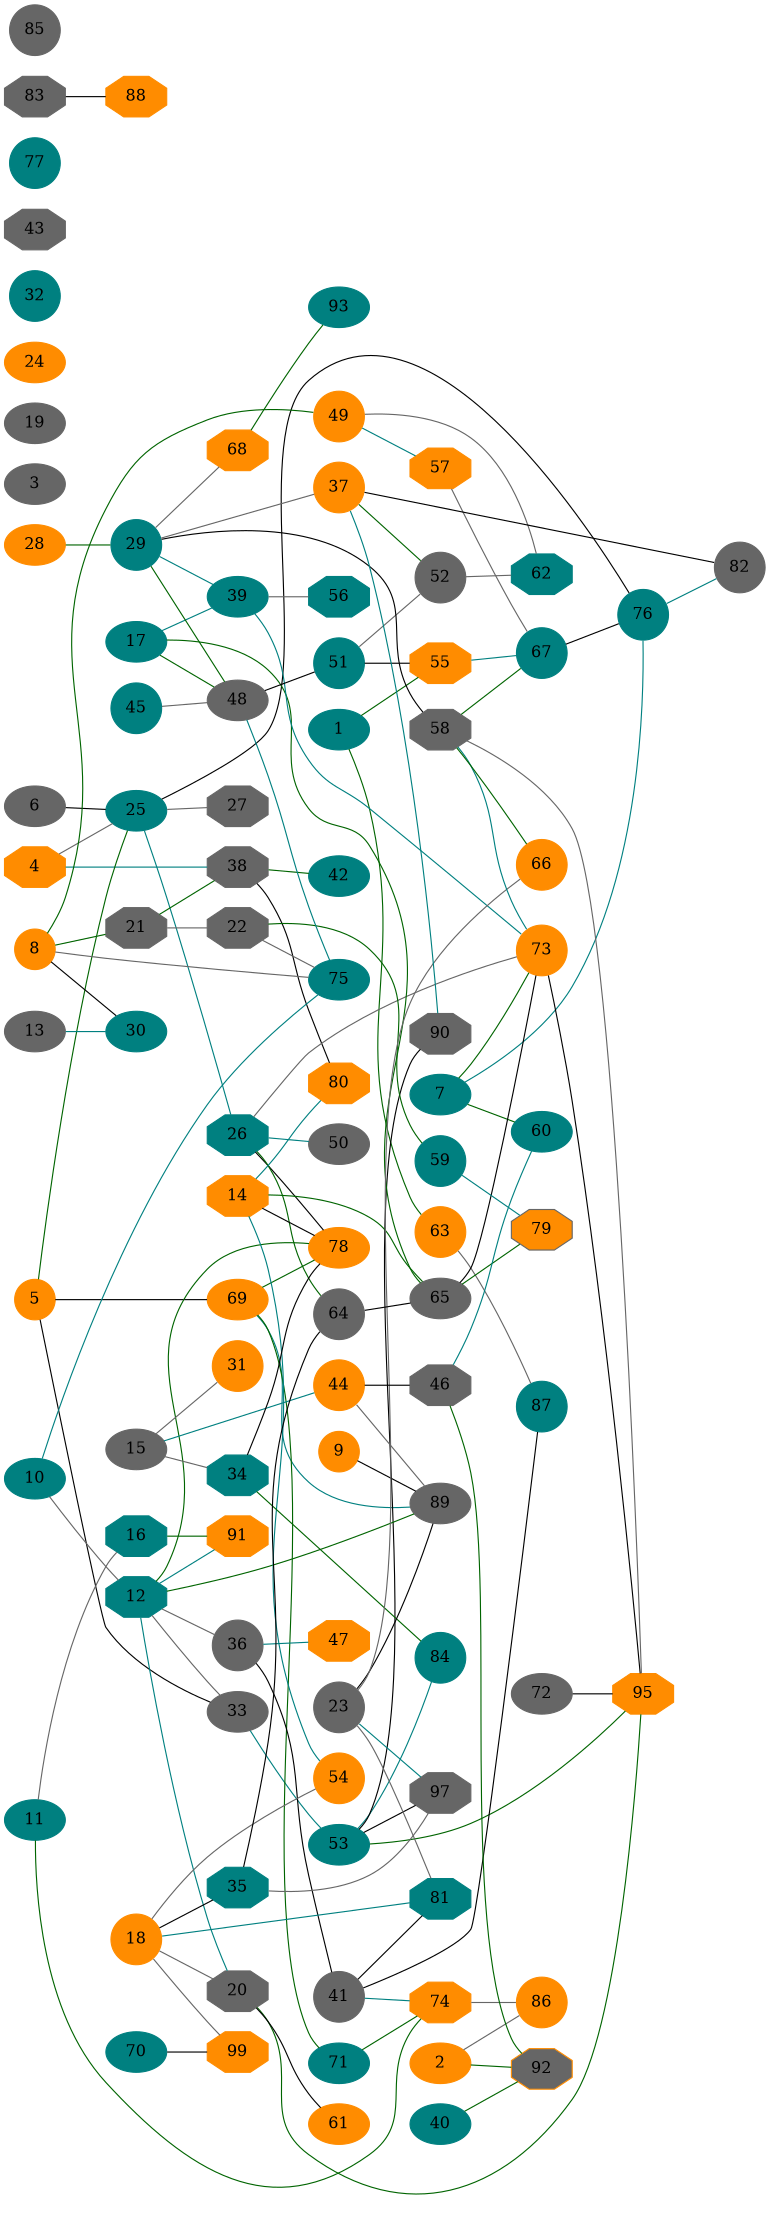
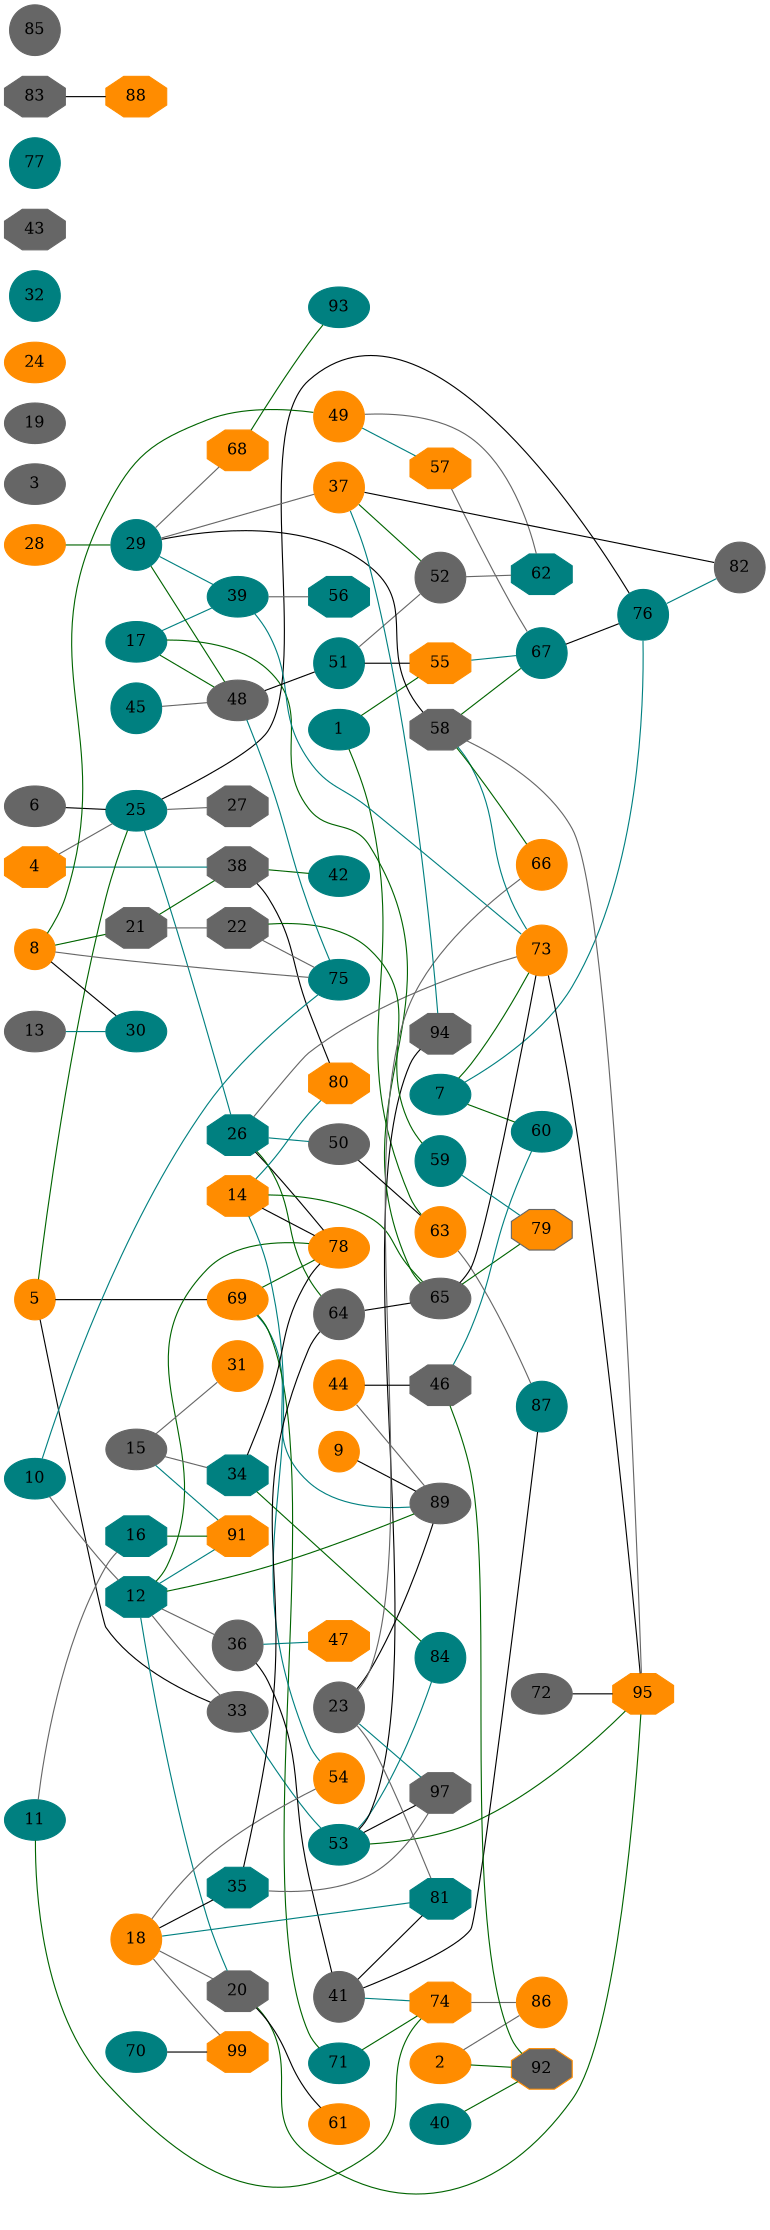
(440, 1034) -> (440, 1034)
none -> (396, 1193)
(239, 1417) -> (192, 1497)
